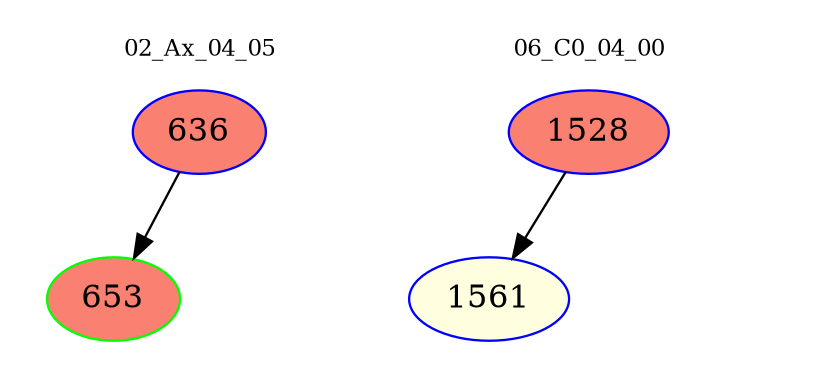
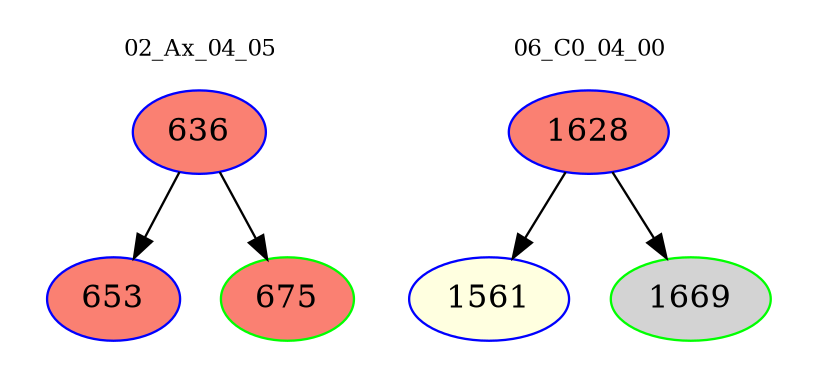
(589, 132) -> (589, 132)
(114, 299) -> (114, 299)
none -> (287, 299)
none -> (691, 299)
